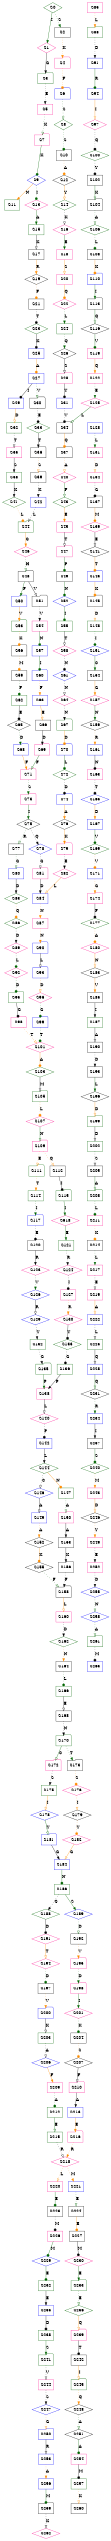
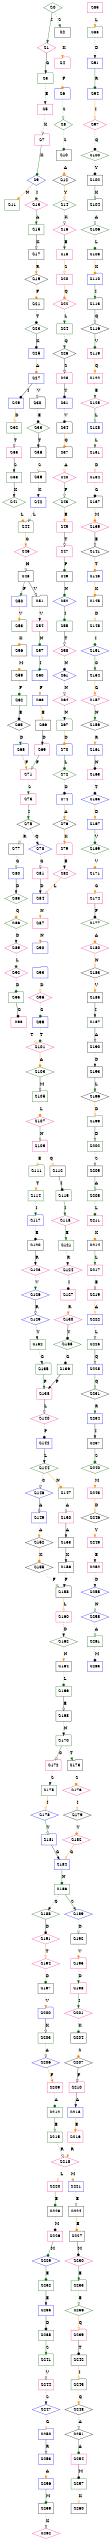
(82, 414) -> (95, 414)
(40, 959) -> none
(65, 1221) -> (65, 1221)
(95, 1256) -> (95, 1256)
